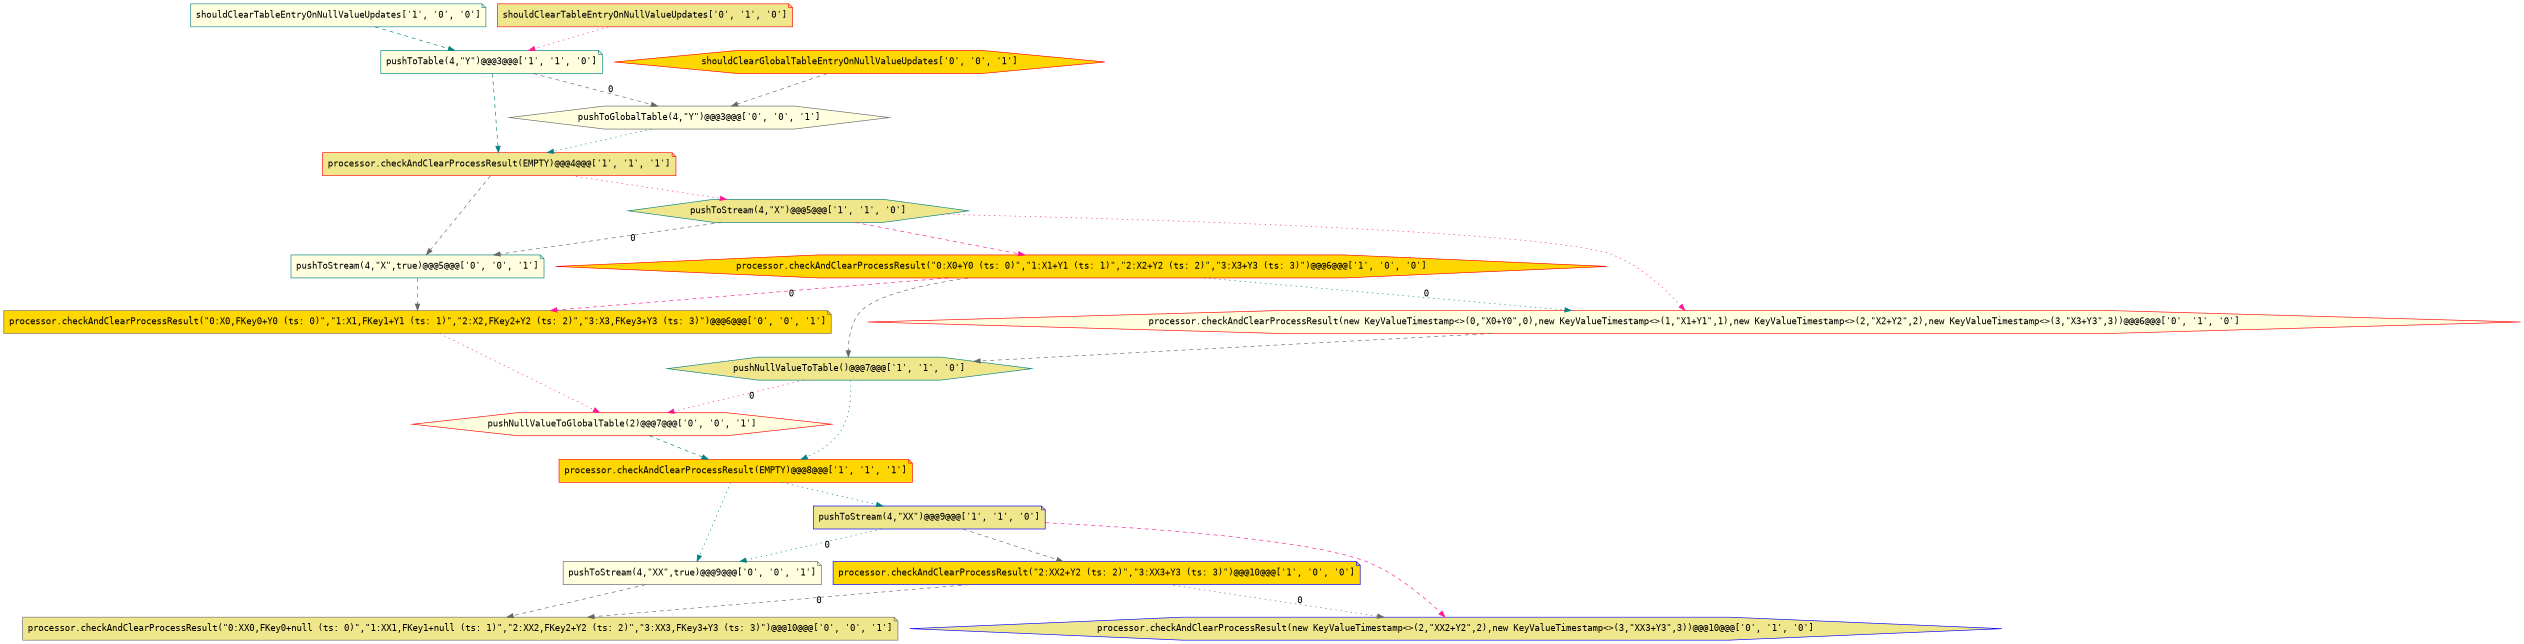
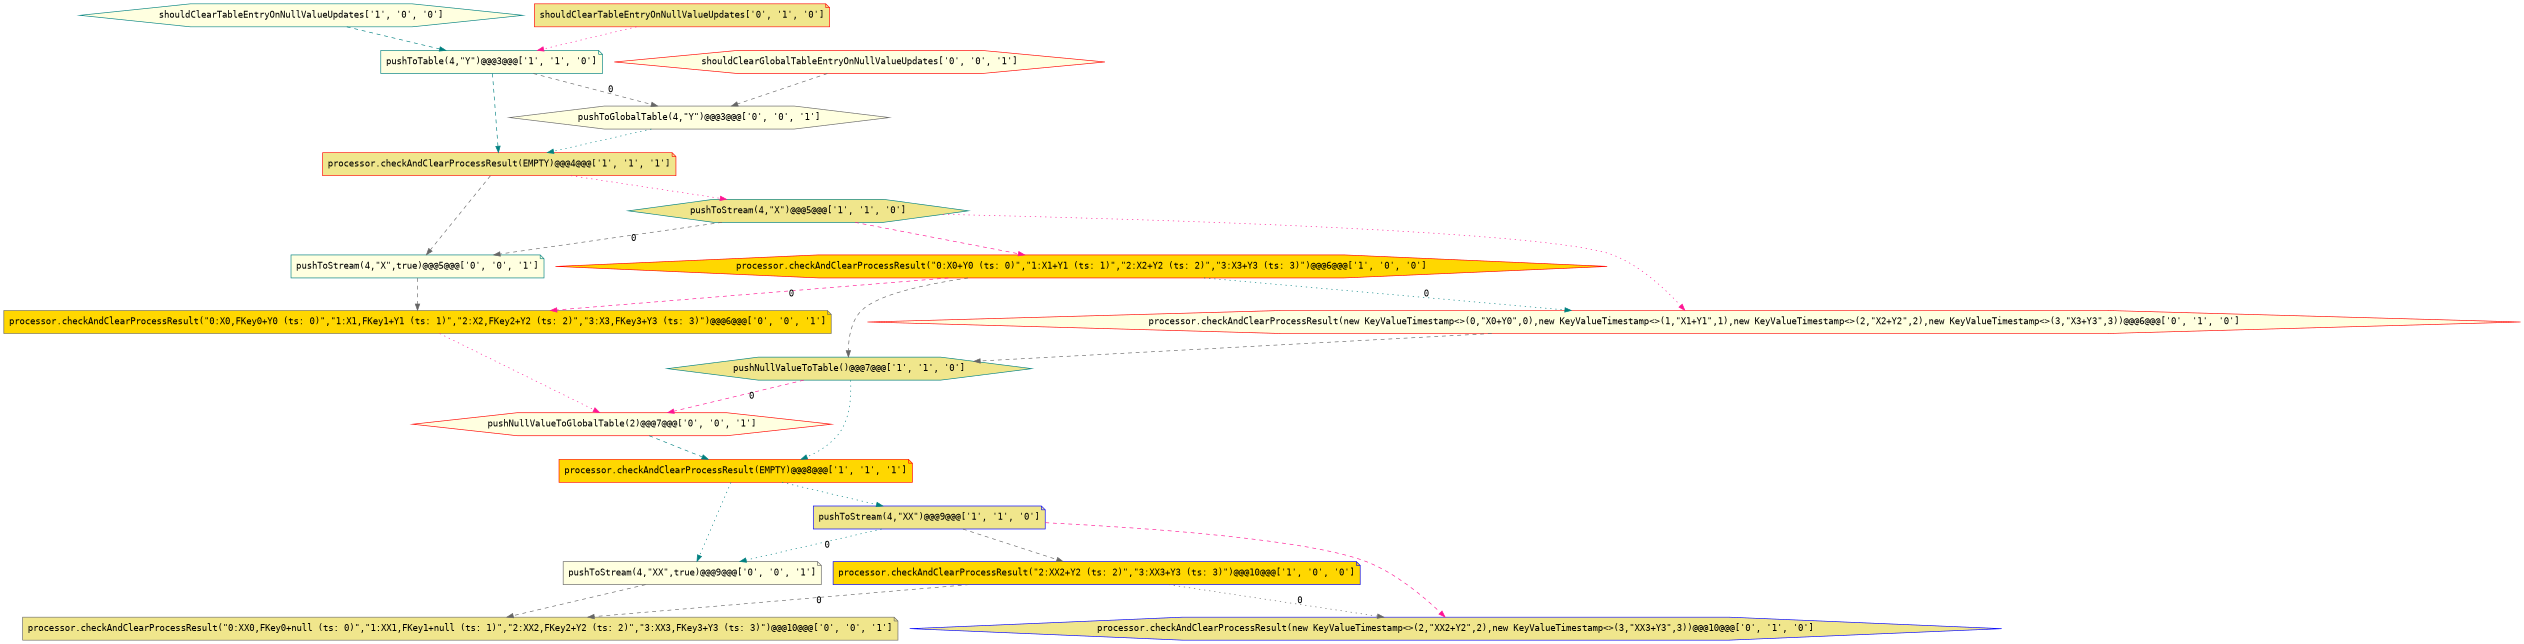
(338, 15) -> (301, 15)
(860, 62) -> (860, 62)
(739, 396) -> (739, 396)
